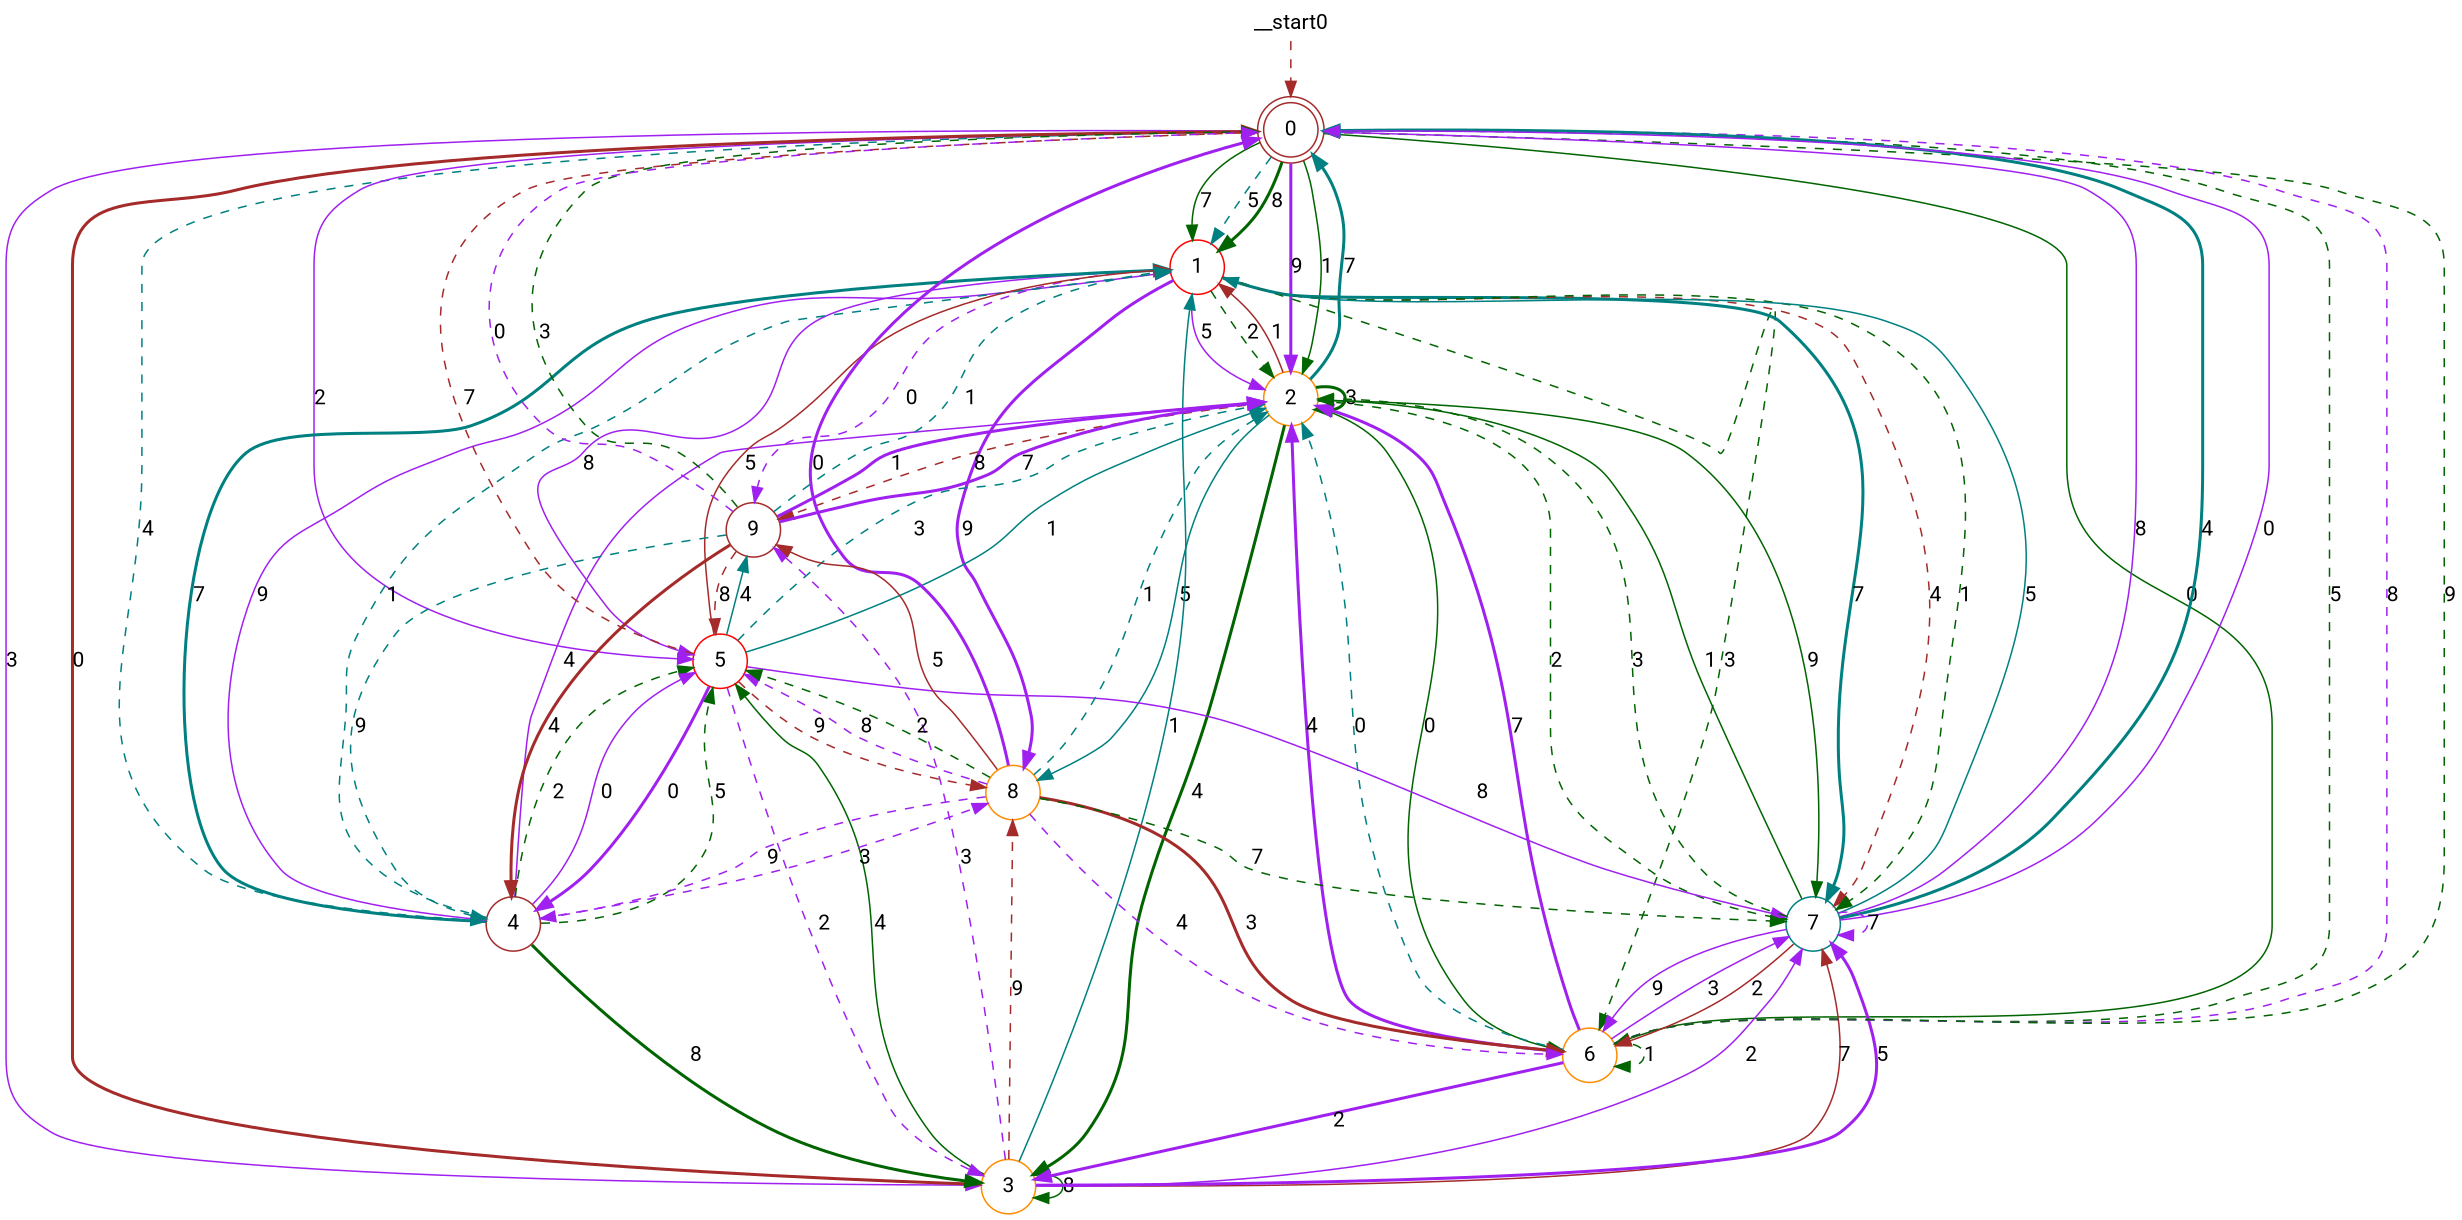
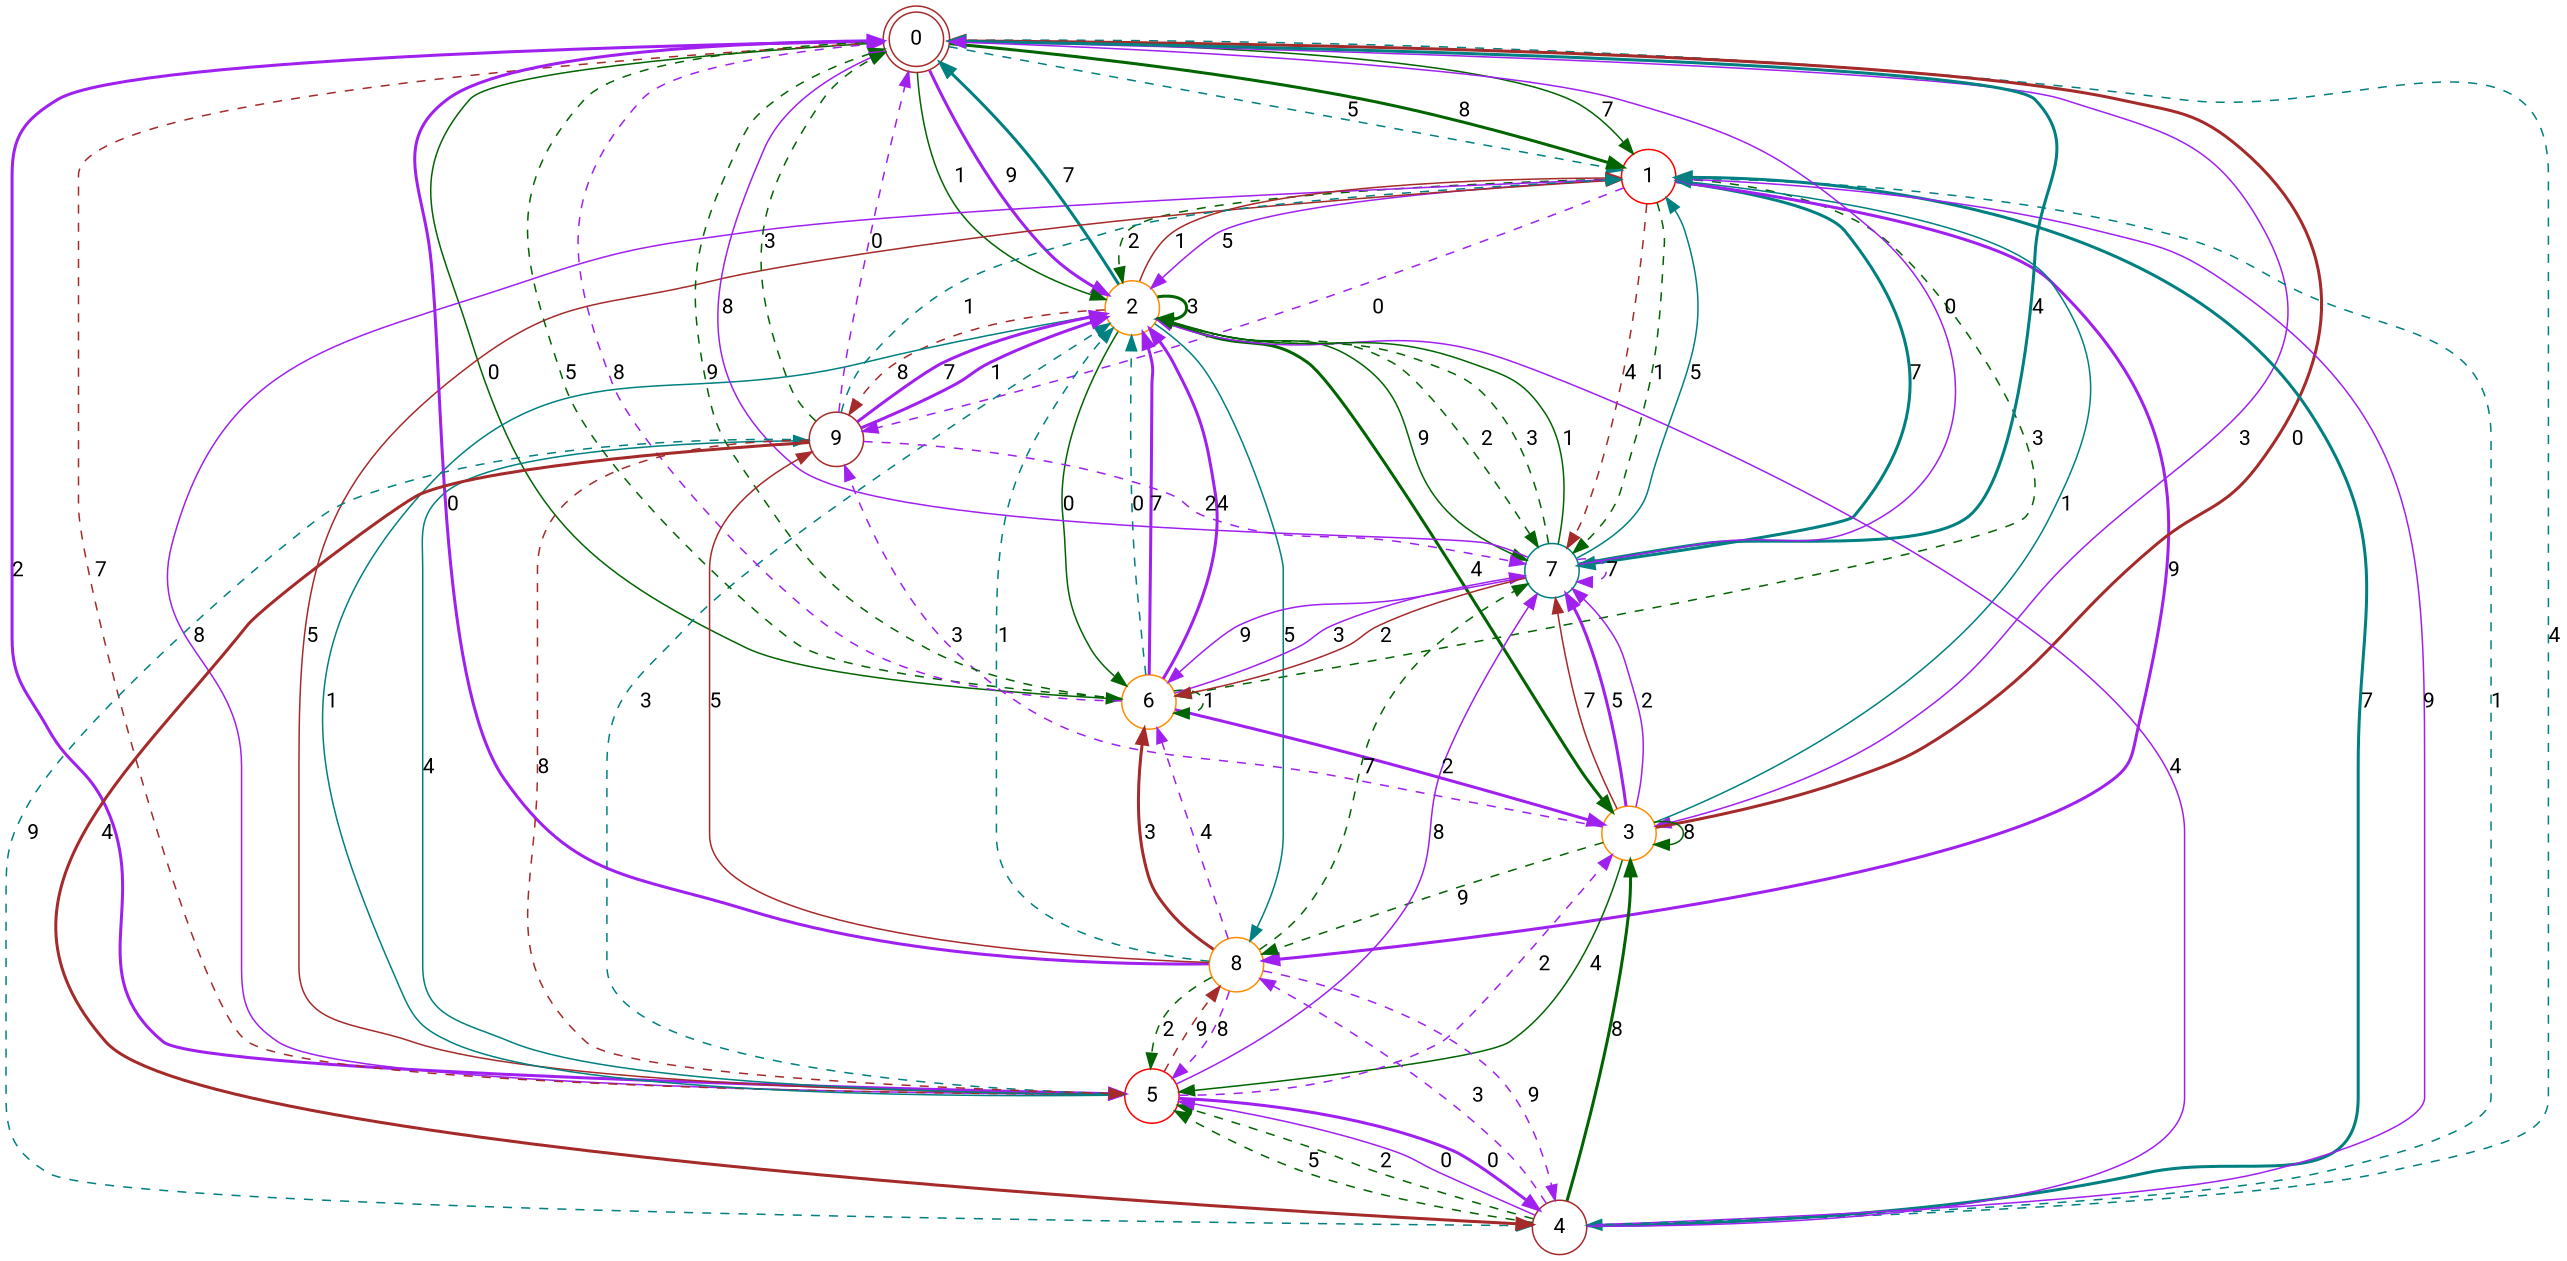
(1291, 23) -> none
(326, 218) -> (12, 643)
none -> (1186, 505)
(1011, 997) -> (1439, 894)
